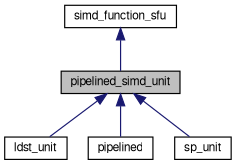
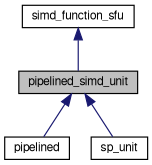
(36, 148) -> none
